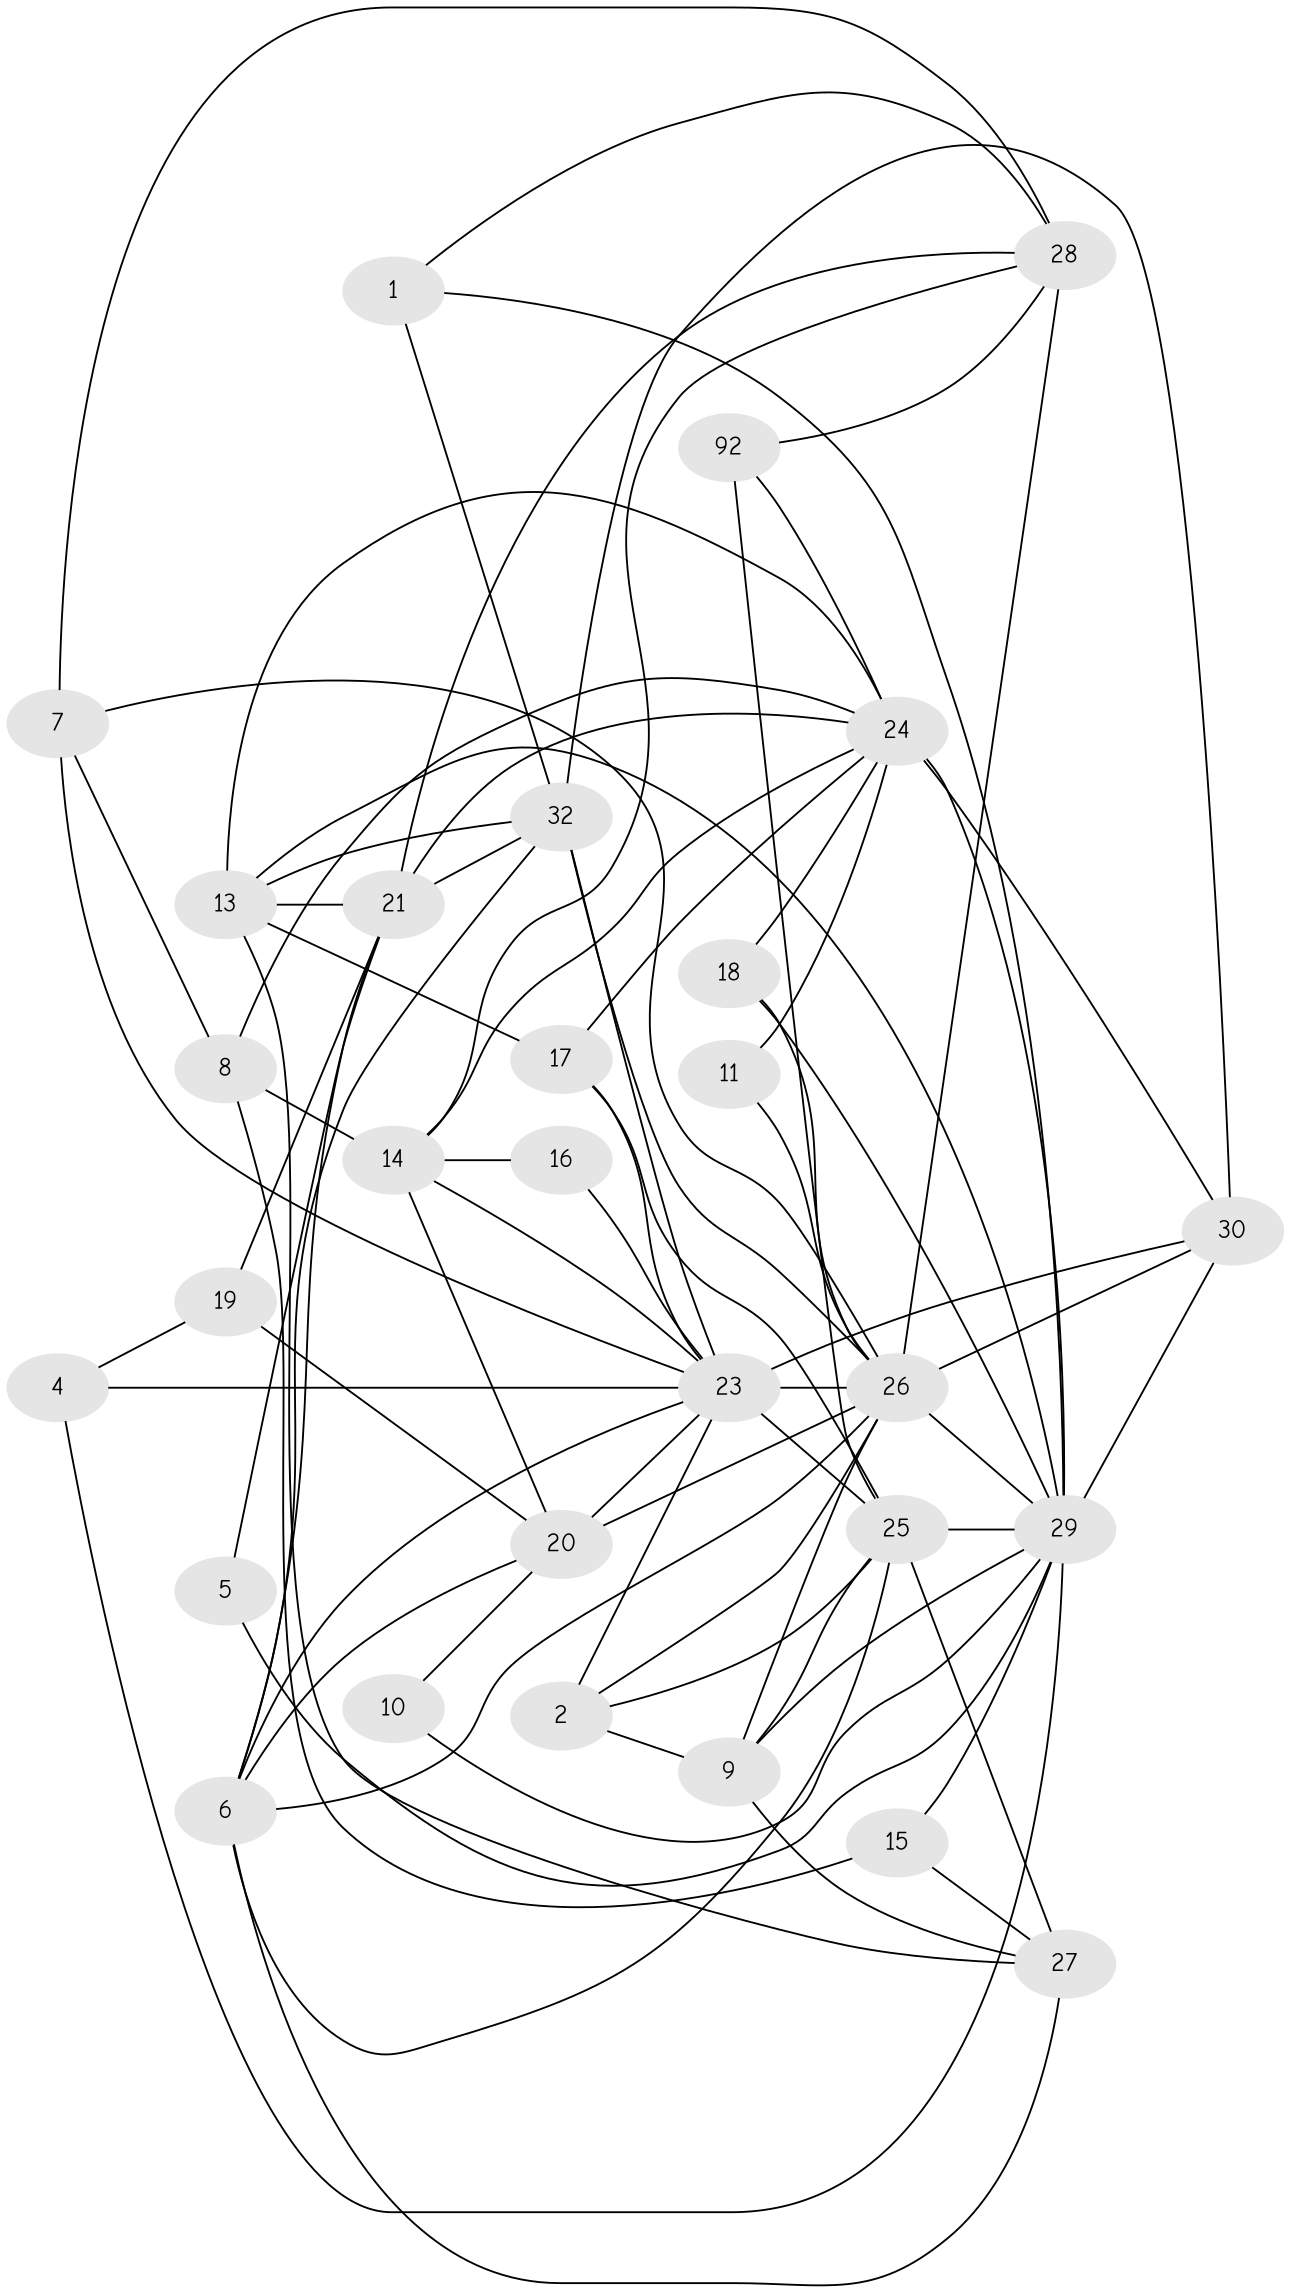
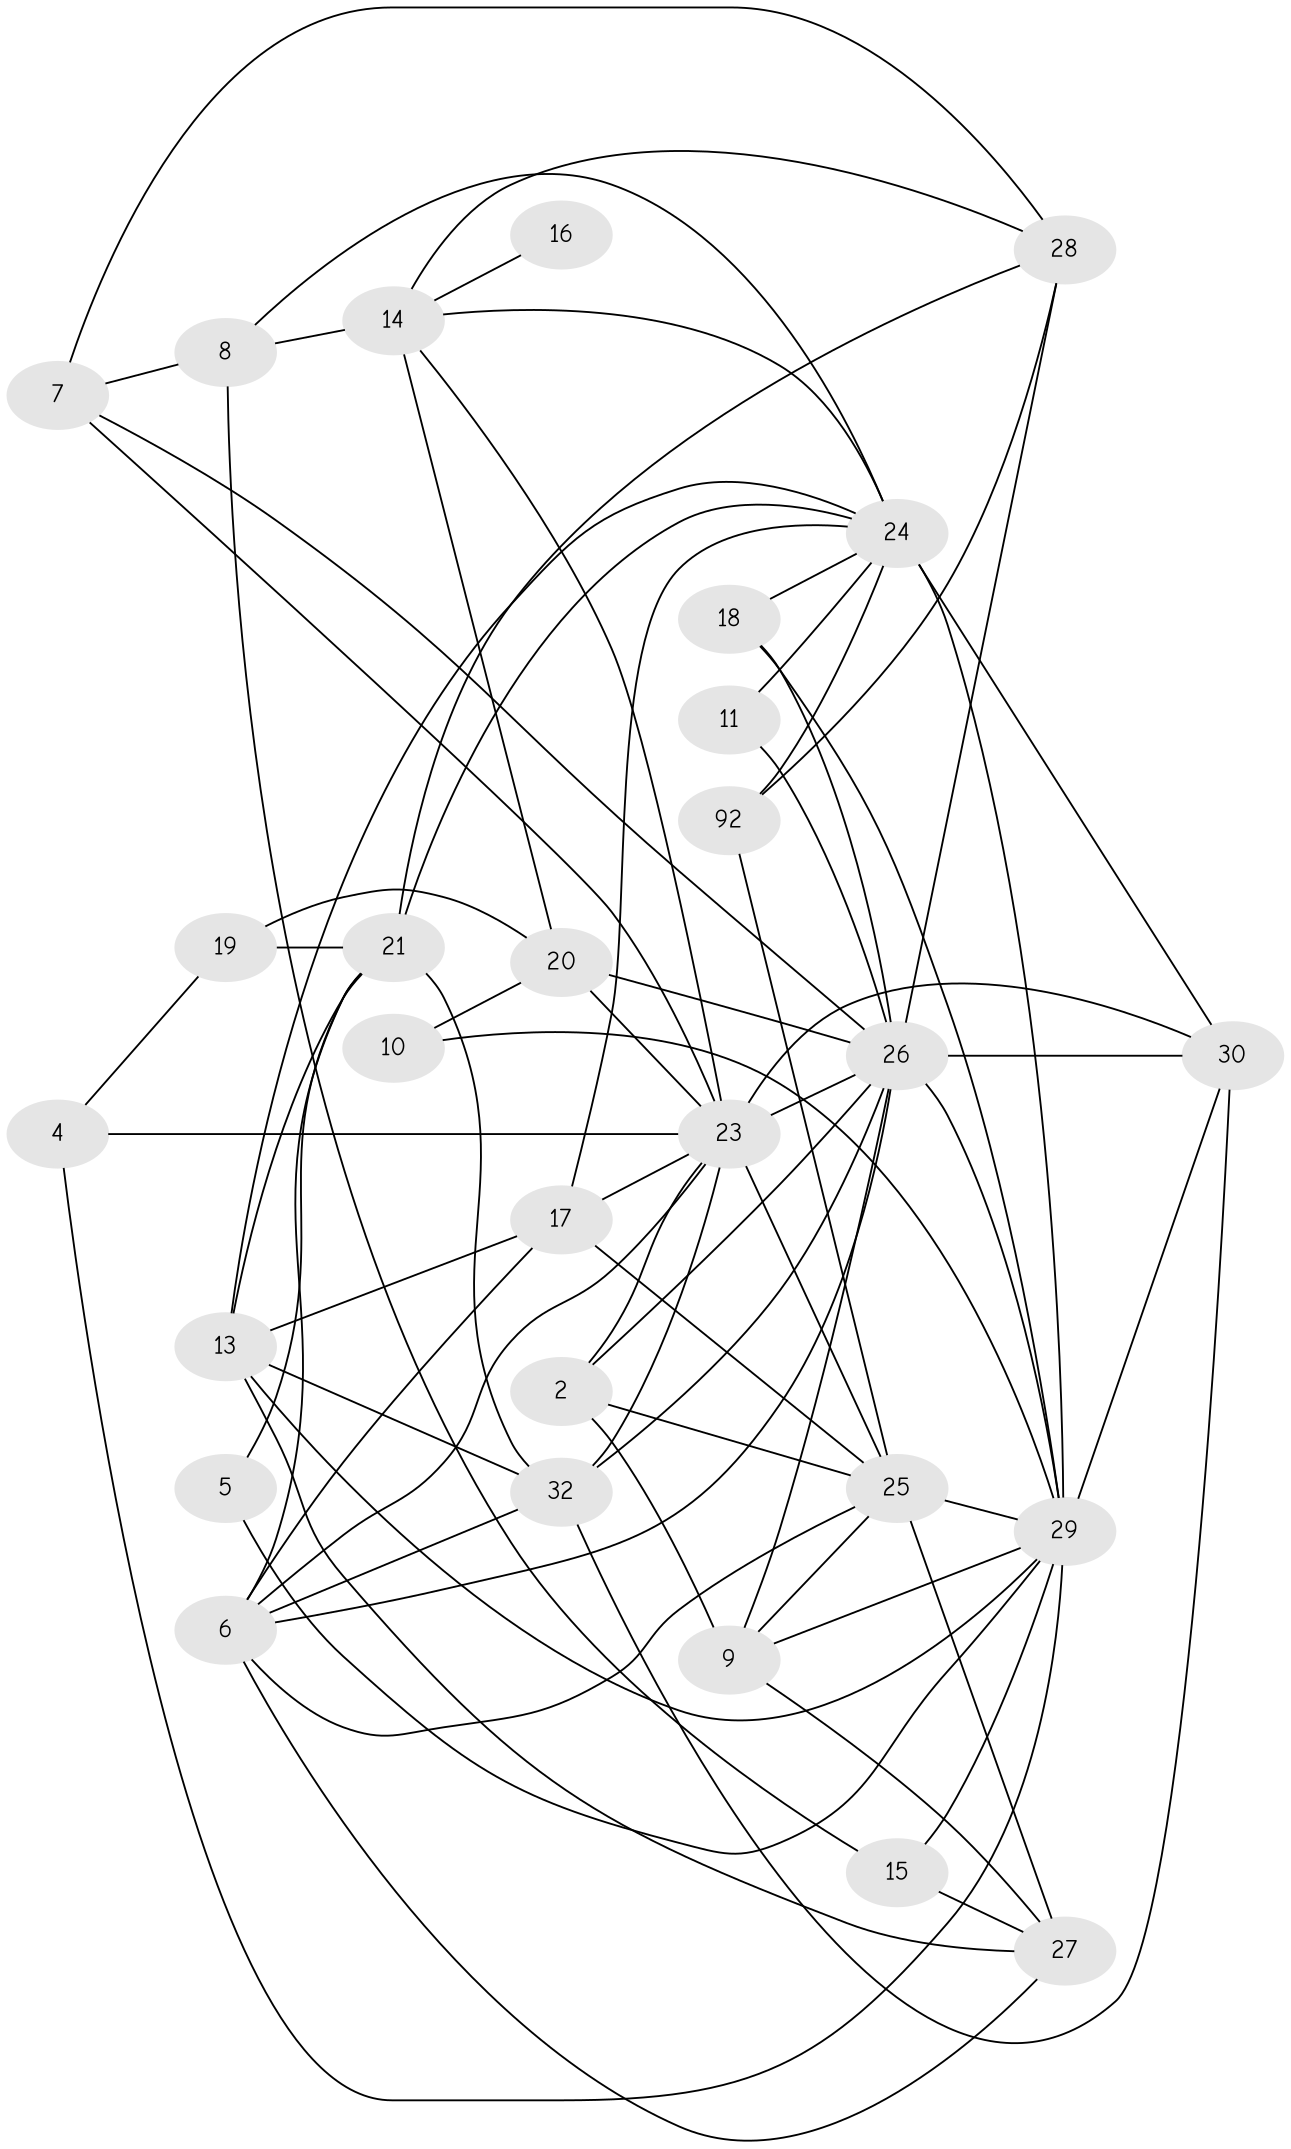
(394, 291) -> none
(645, 1274) -> none
(360, 1645) -> (373, 1425)
